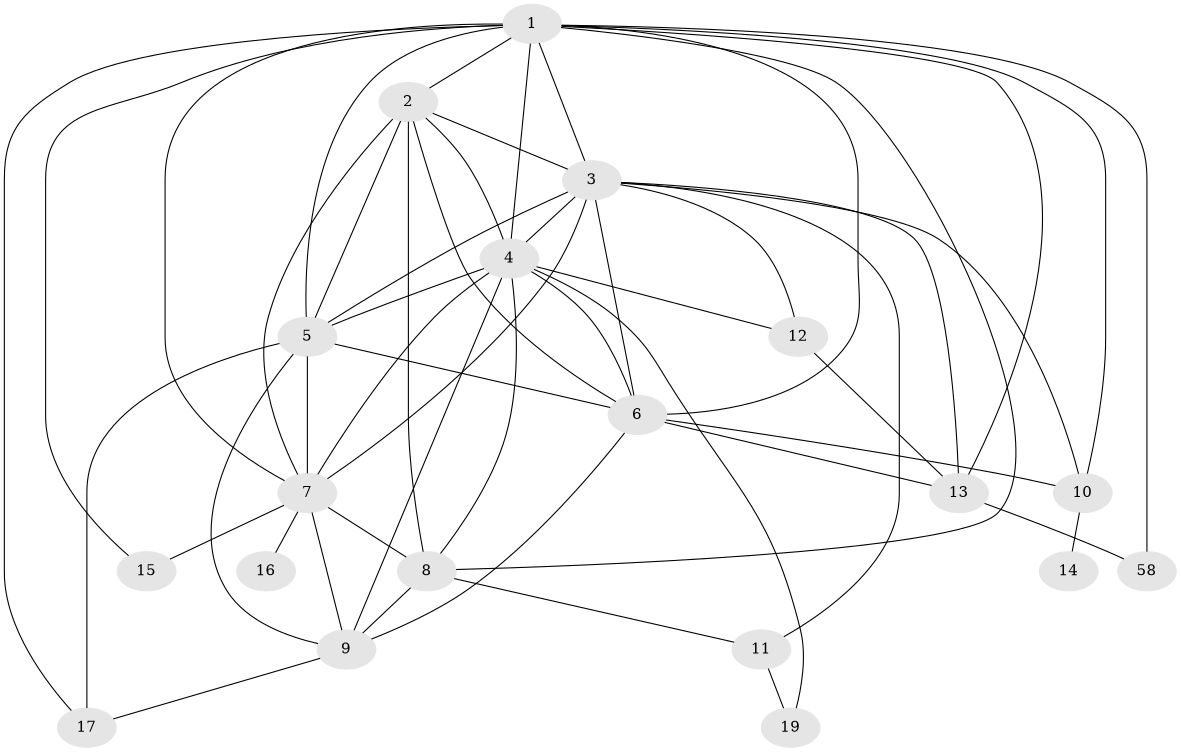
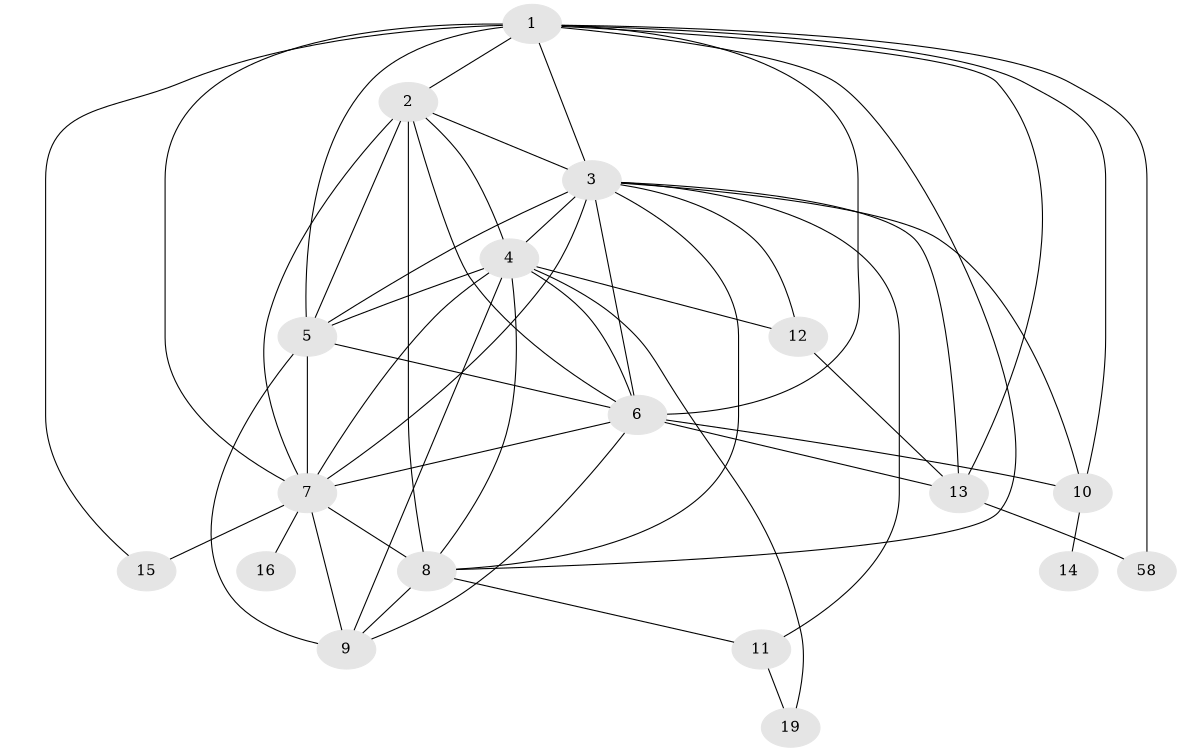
(521, 141) -> none
none -> (731, 451)
none -> (472, 454)
(87, 728) -> none
